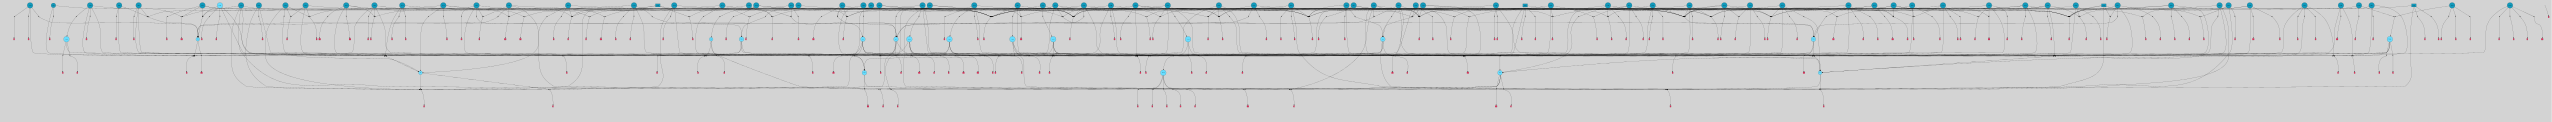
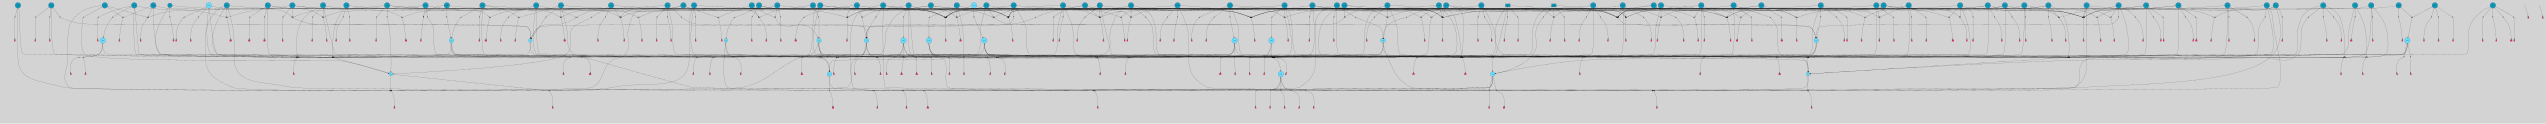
(119, 5) -> none
(658, 5) -> (683, 5)
(1043, 5) -> (974, 5)
(1608, 5) -> (1554, 5)
(2104, 5) -> (2087, 5)
(2414, 5) -> (2227, 5)
(1383, 39) -> (1383, 41)
